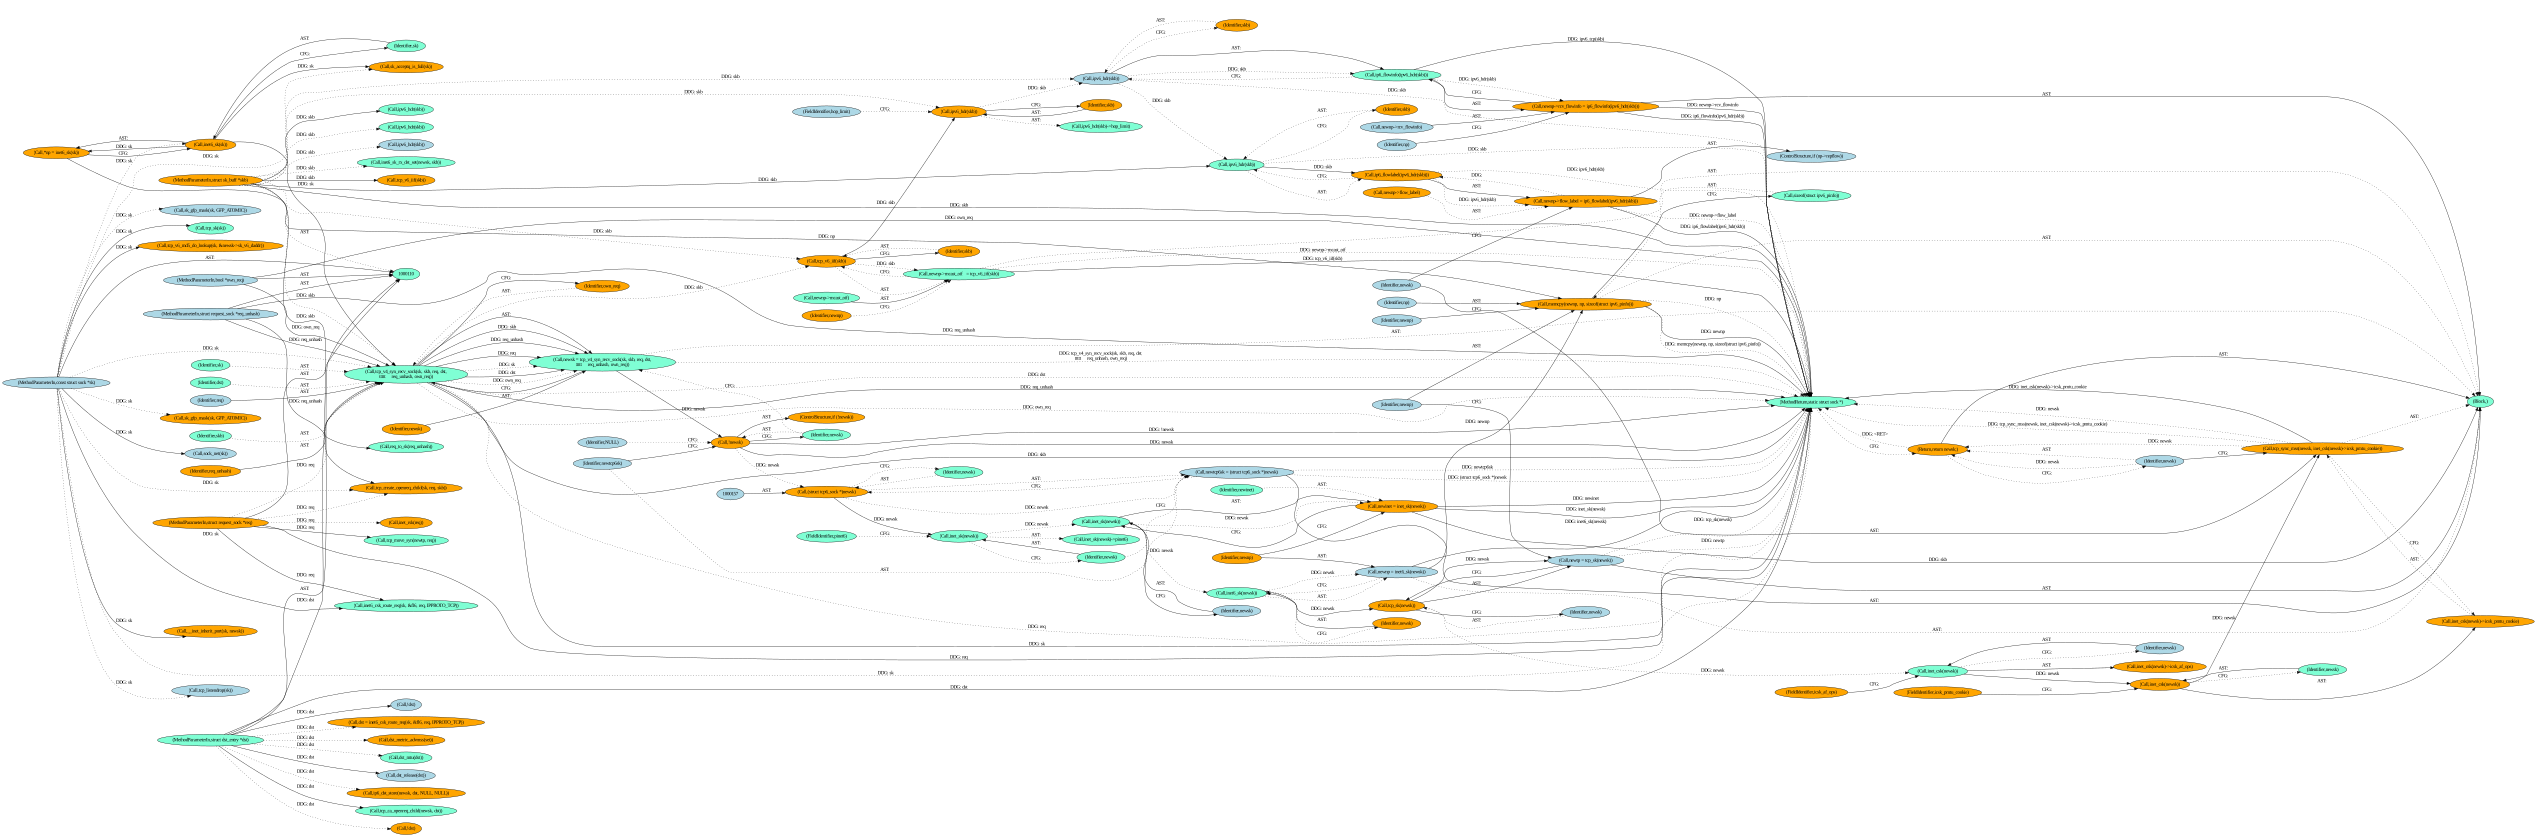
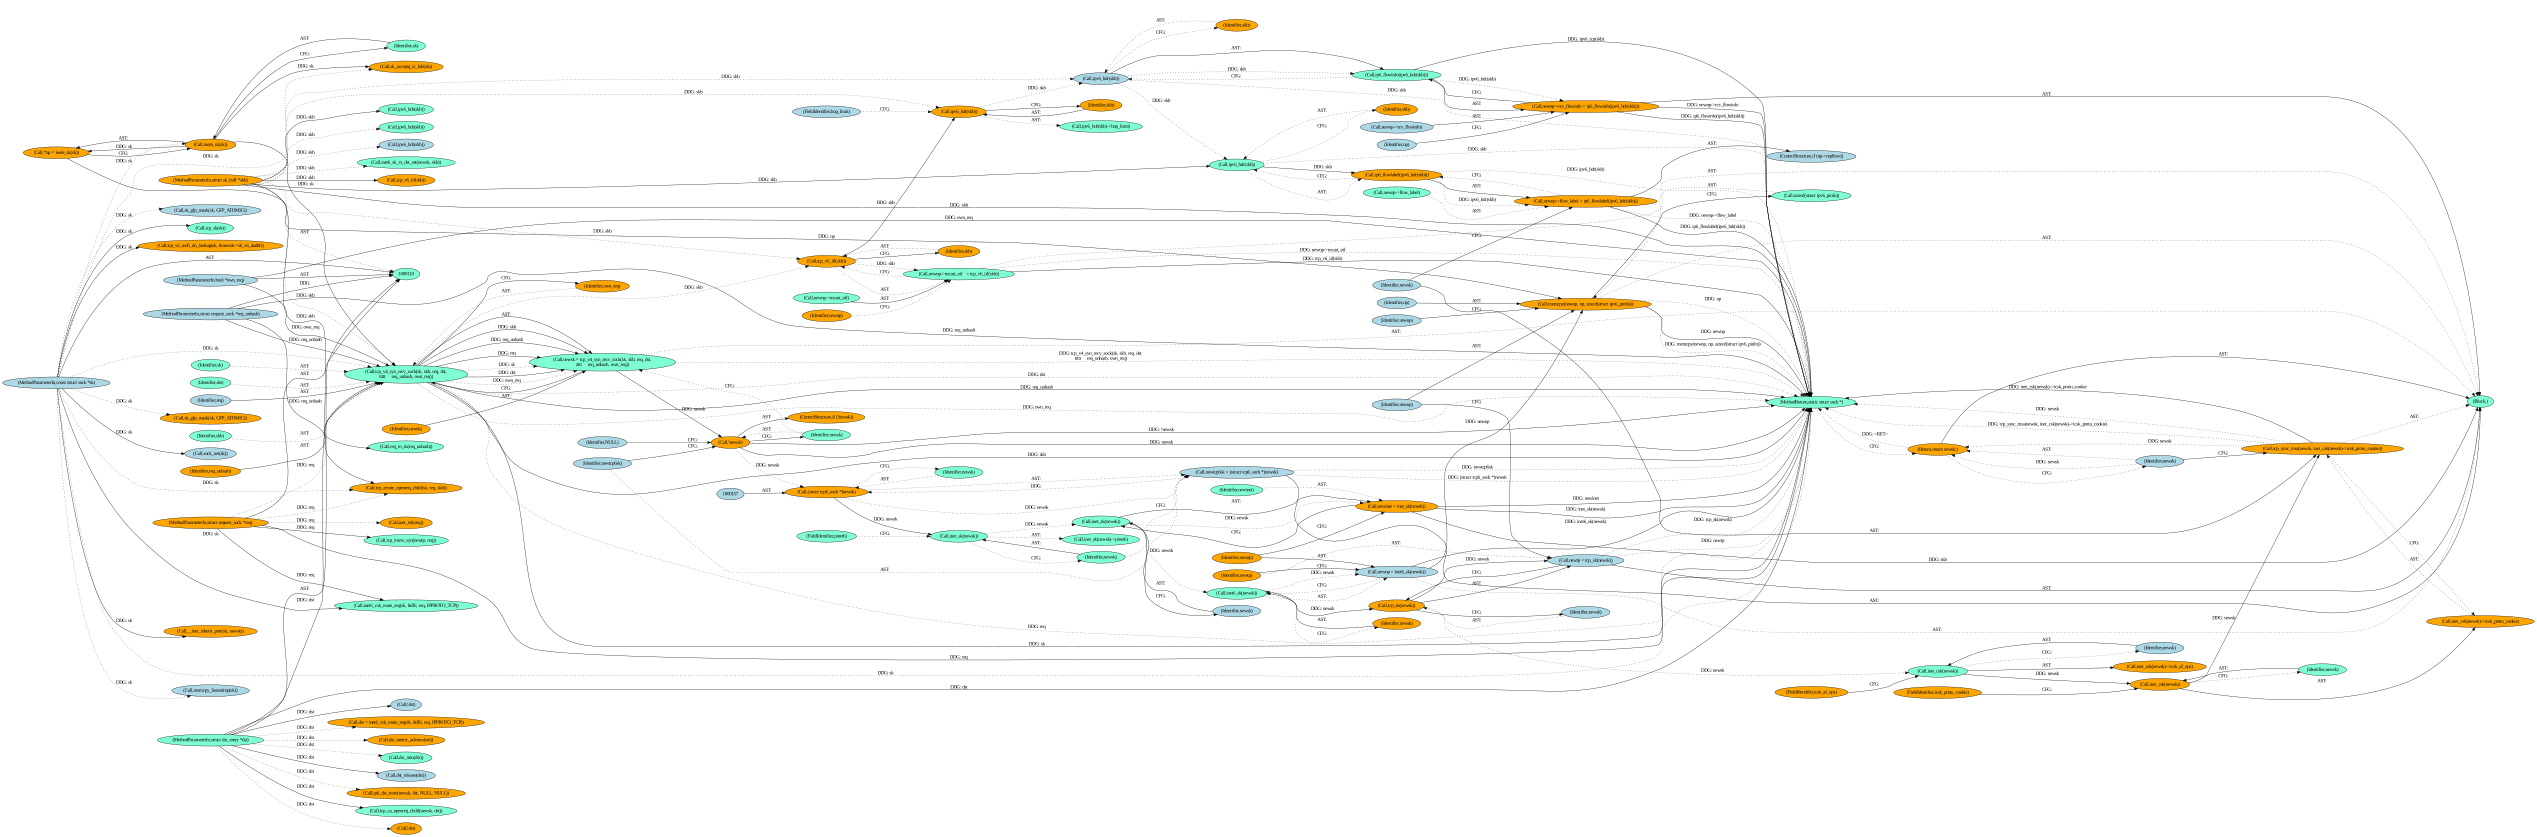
(1477, 175) -> (1477, 175)
(1397, 193) -> (1397, 193)
(306, 283) -> (306, 283)
(667, 443) -> (667, 443)
(1037, 486) -> (1037, 486)
none -> (1237, 576)
(211, 691) -> (211, 691)
